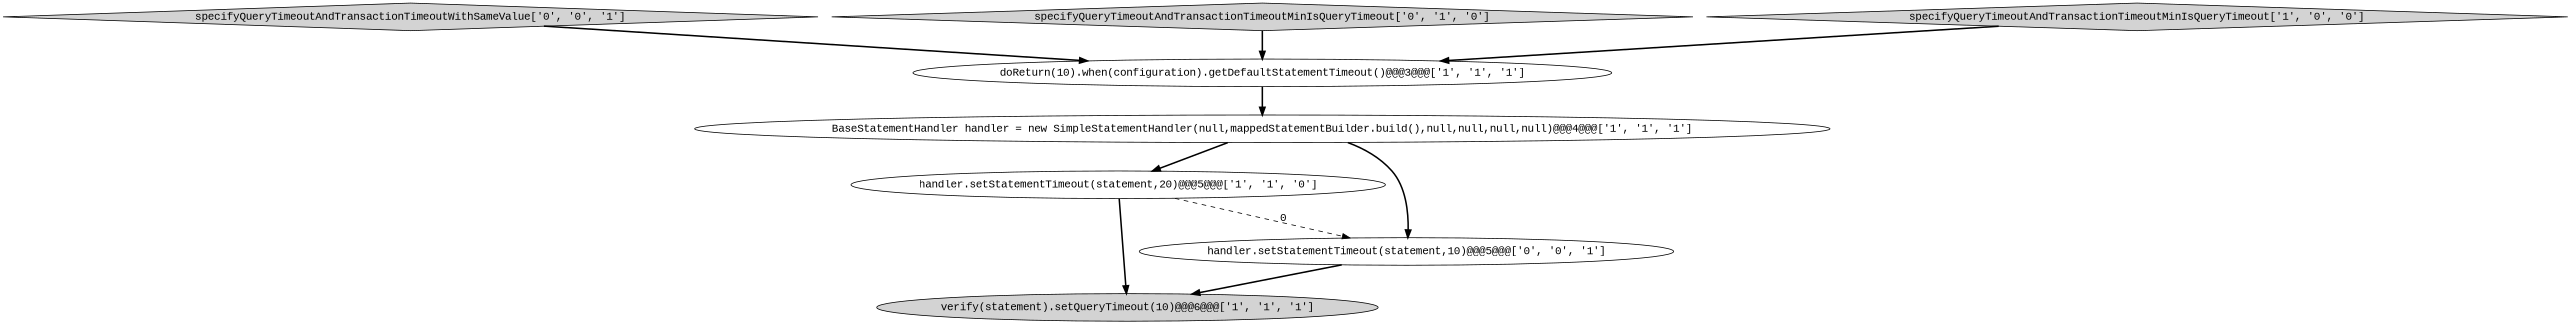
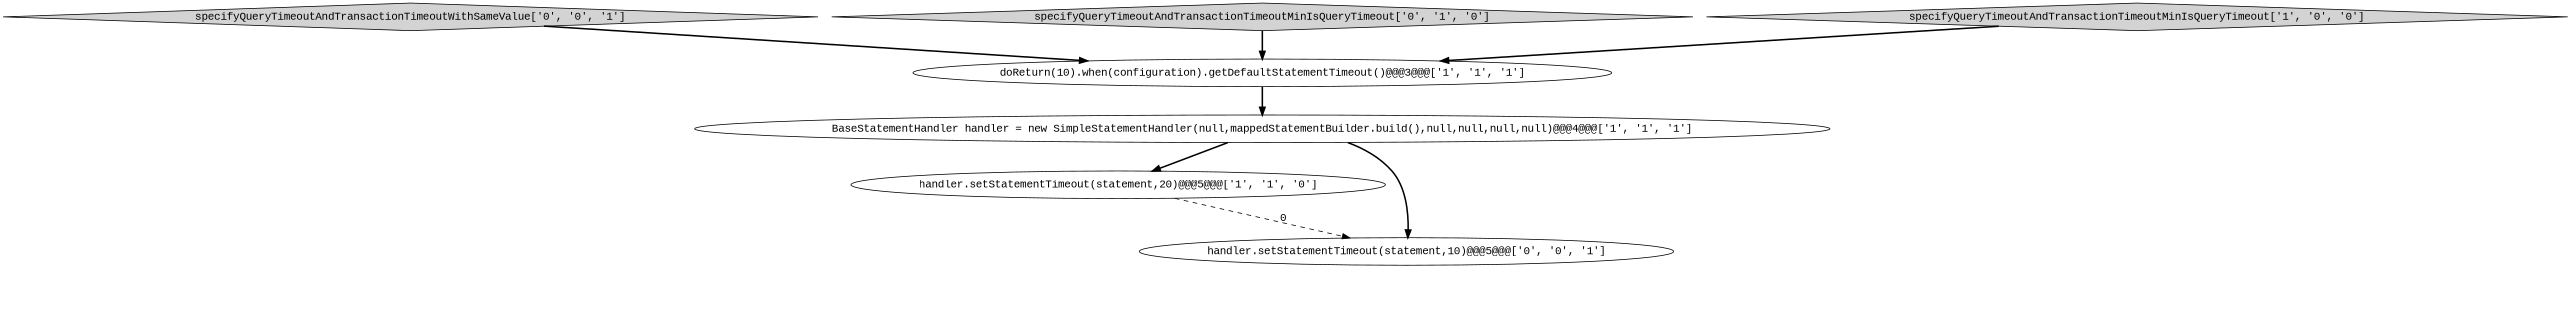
(1127, 307) -> none
